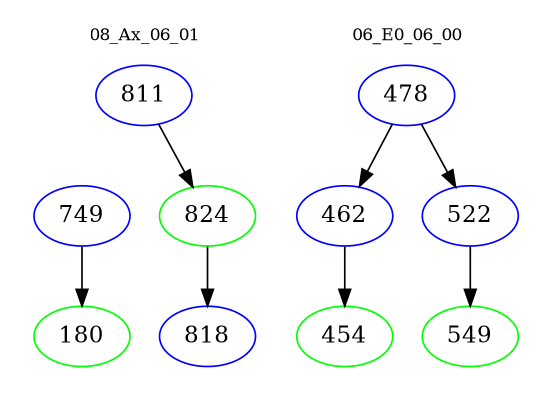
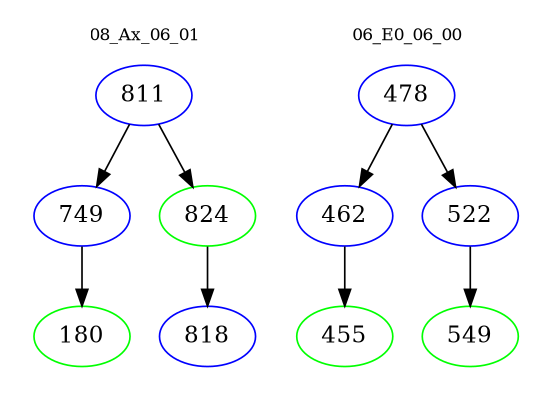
none -> (117, 148)
(345, 336) -> (345, 336)
